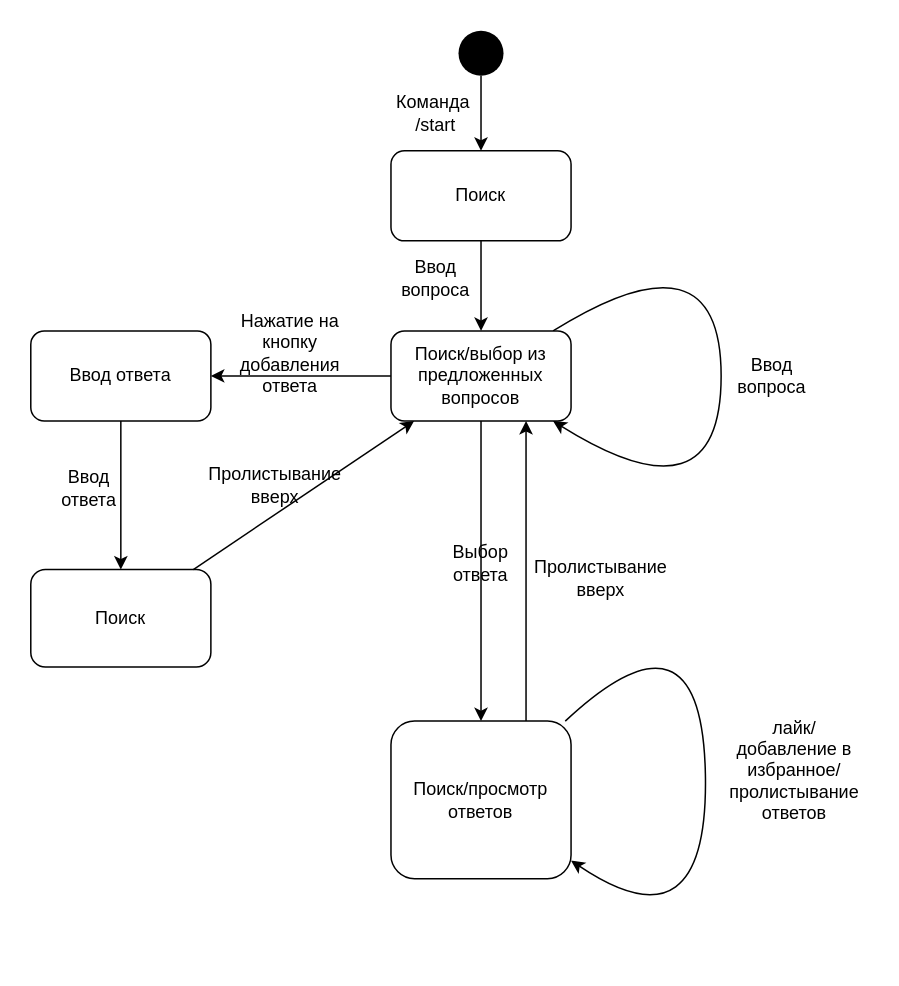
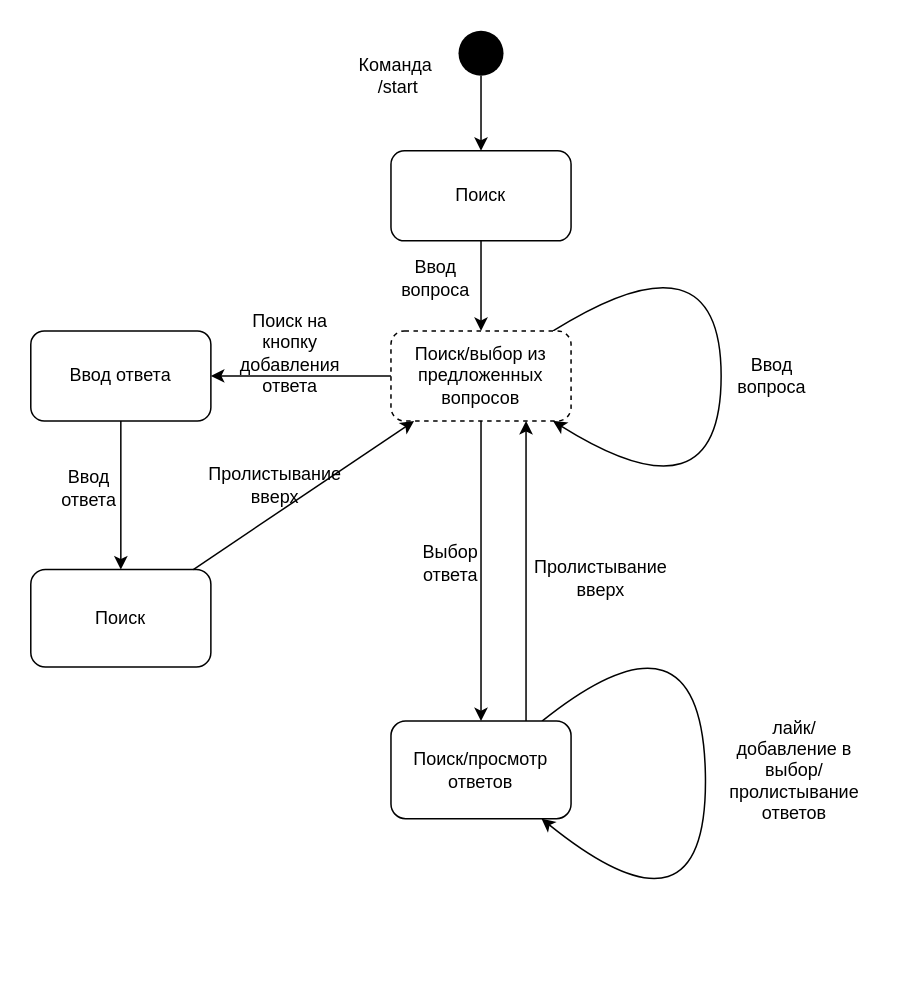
(436, 113) -> (398, 76)
(290, 353) -> (290, 353)
(481, 376) -> (481, 376)
(481, 563) -> (451, 563)
(794, 770) -> (794, 770)
(481, 800) -> (481, 770)
